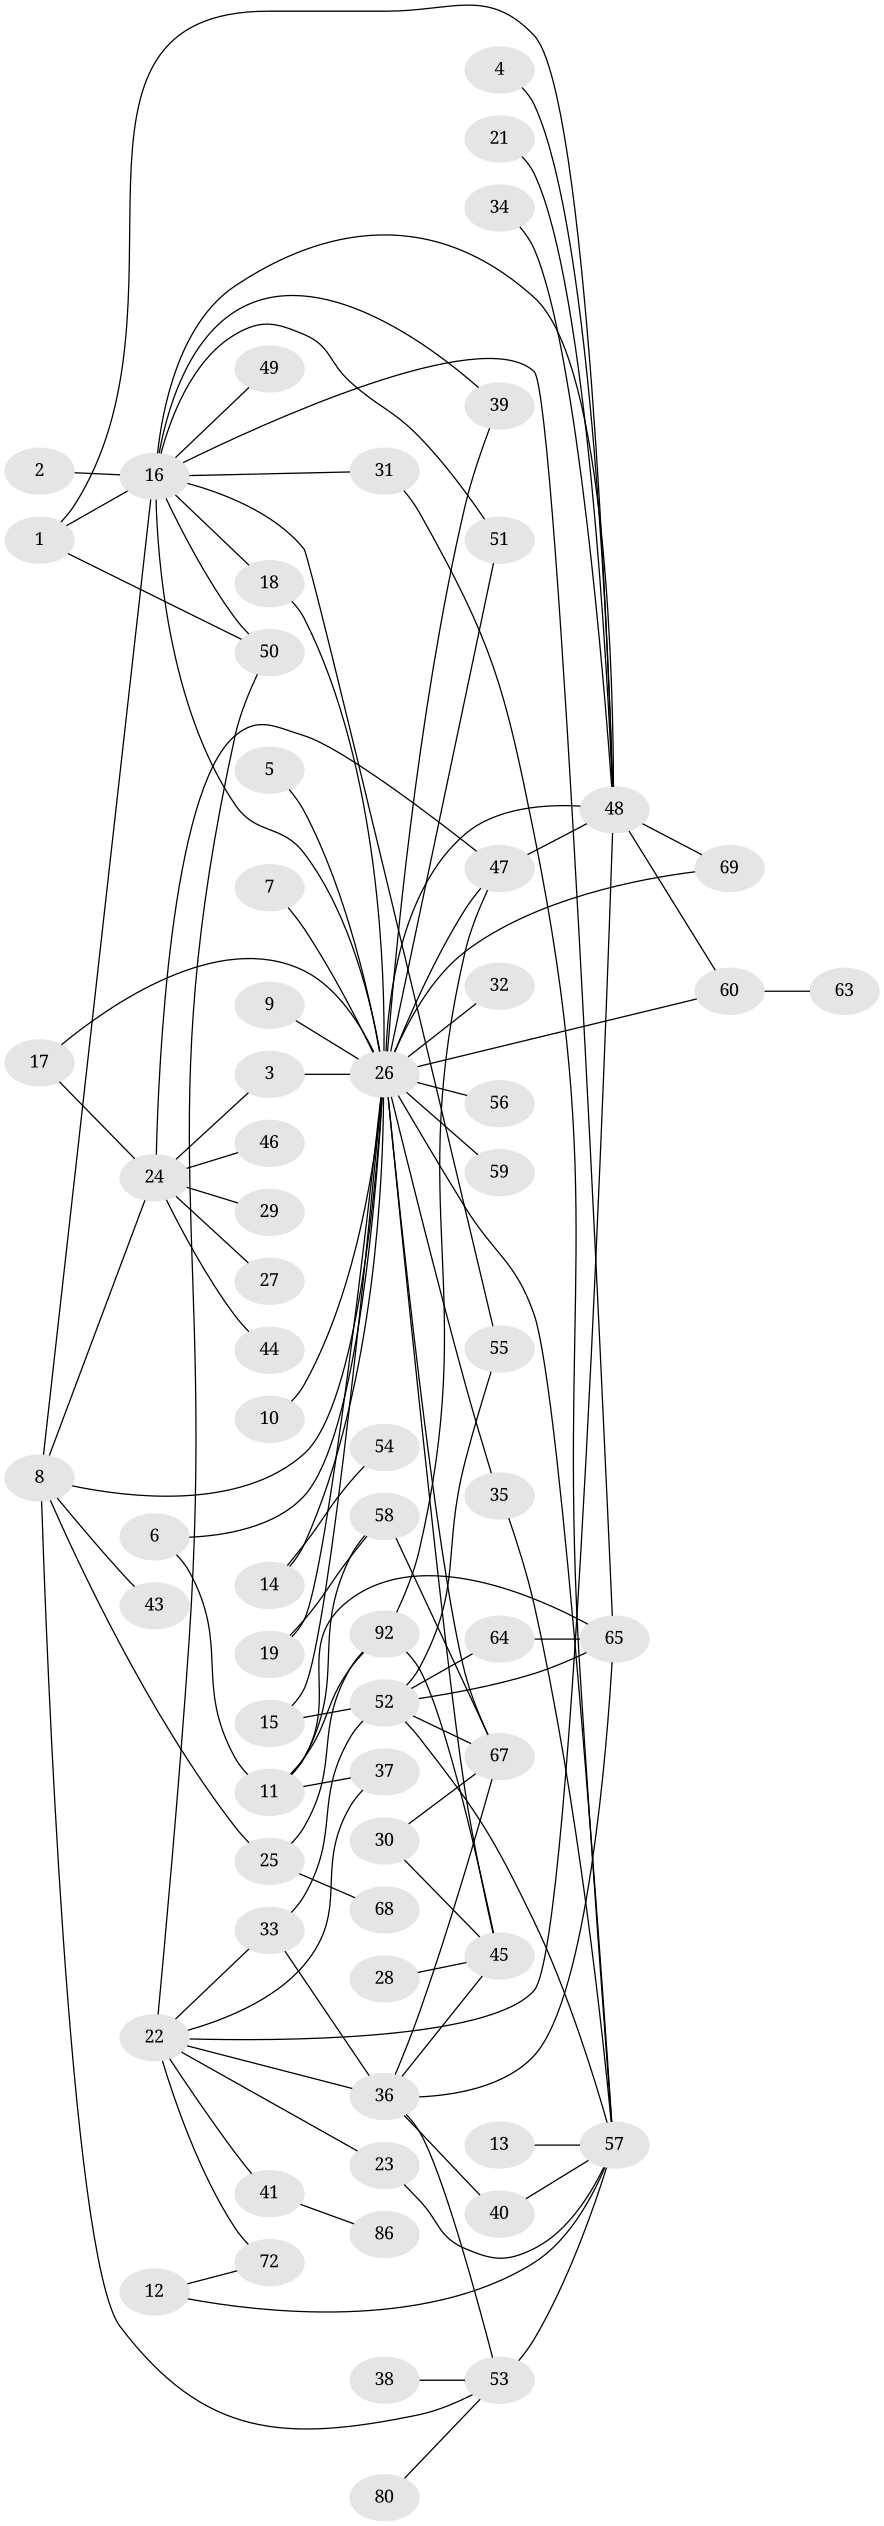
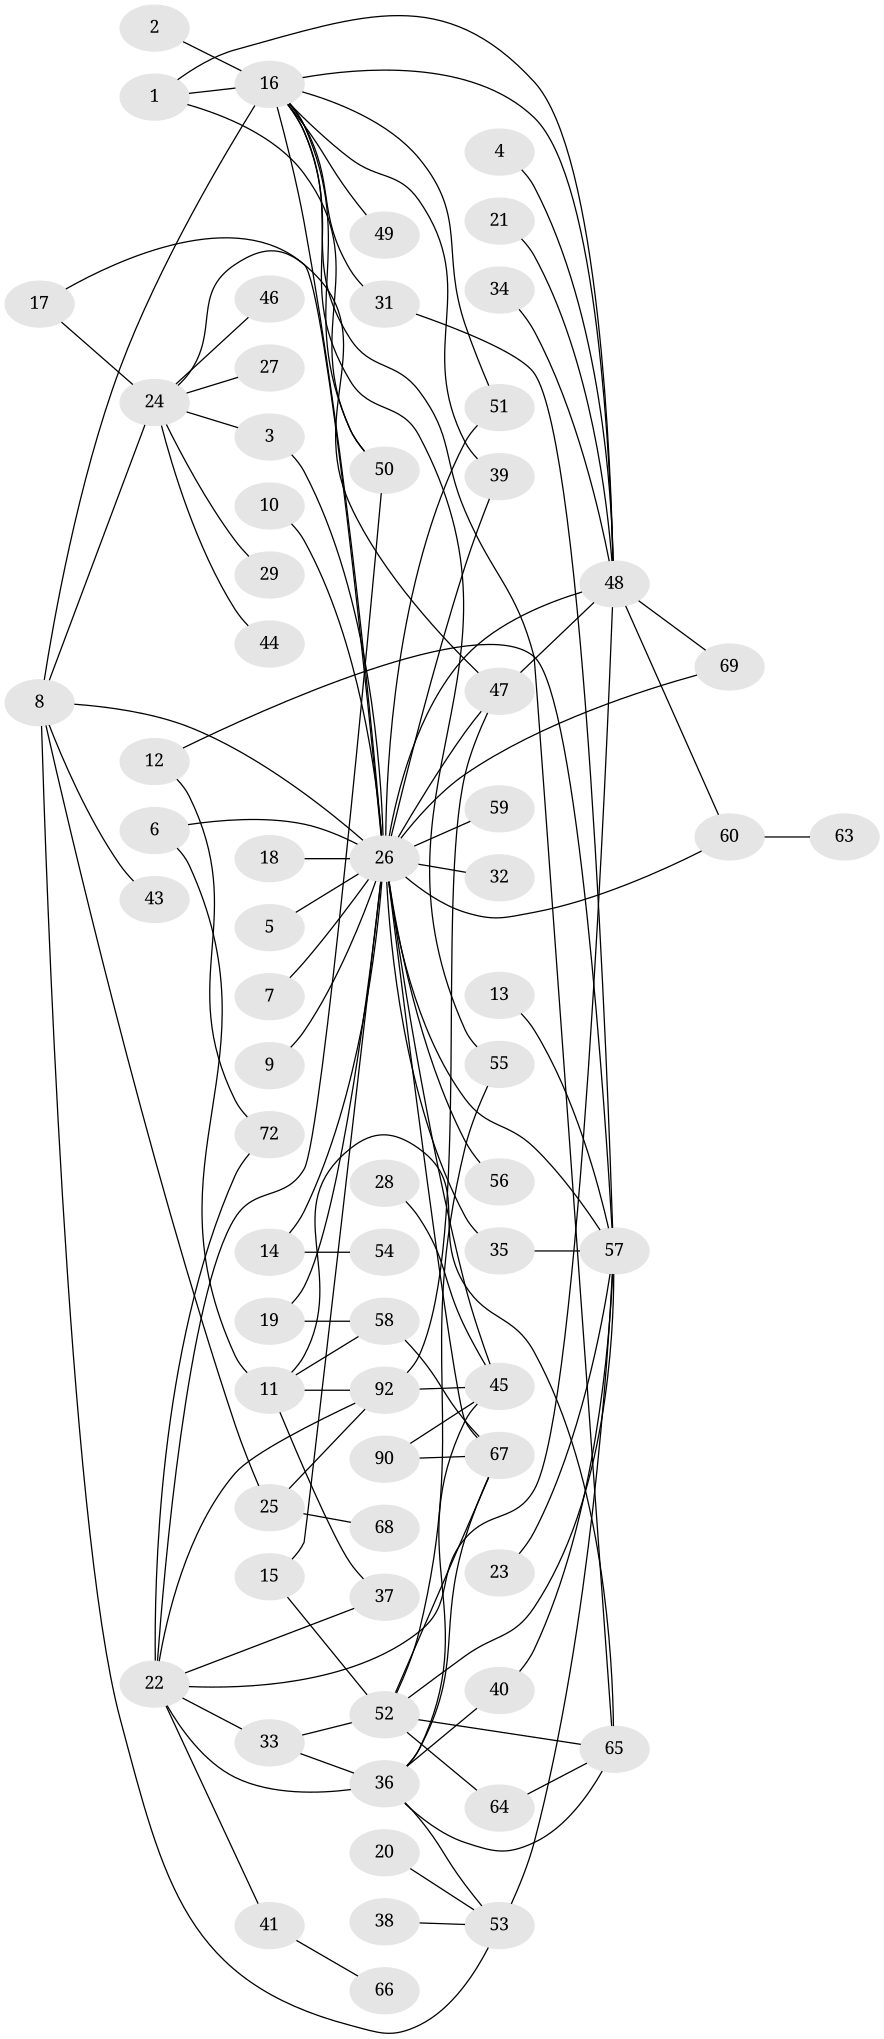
(212, 530) -> none
(385, 1841) -> (385, 1459)
(269, 2102) -> (216, 1500)
(385, 2235) -> (385, 1991)
(385, 2498) -> (385, 1853)
